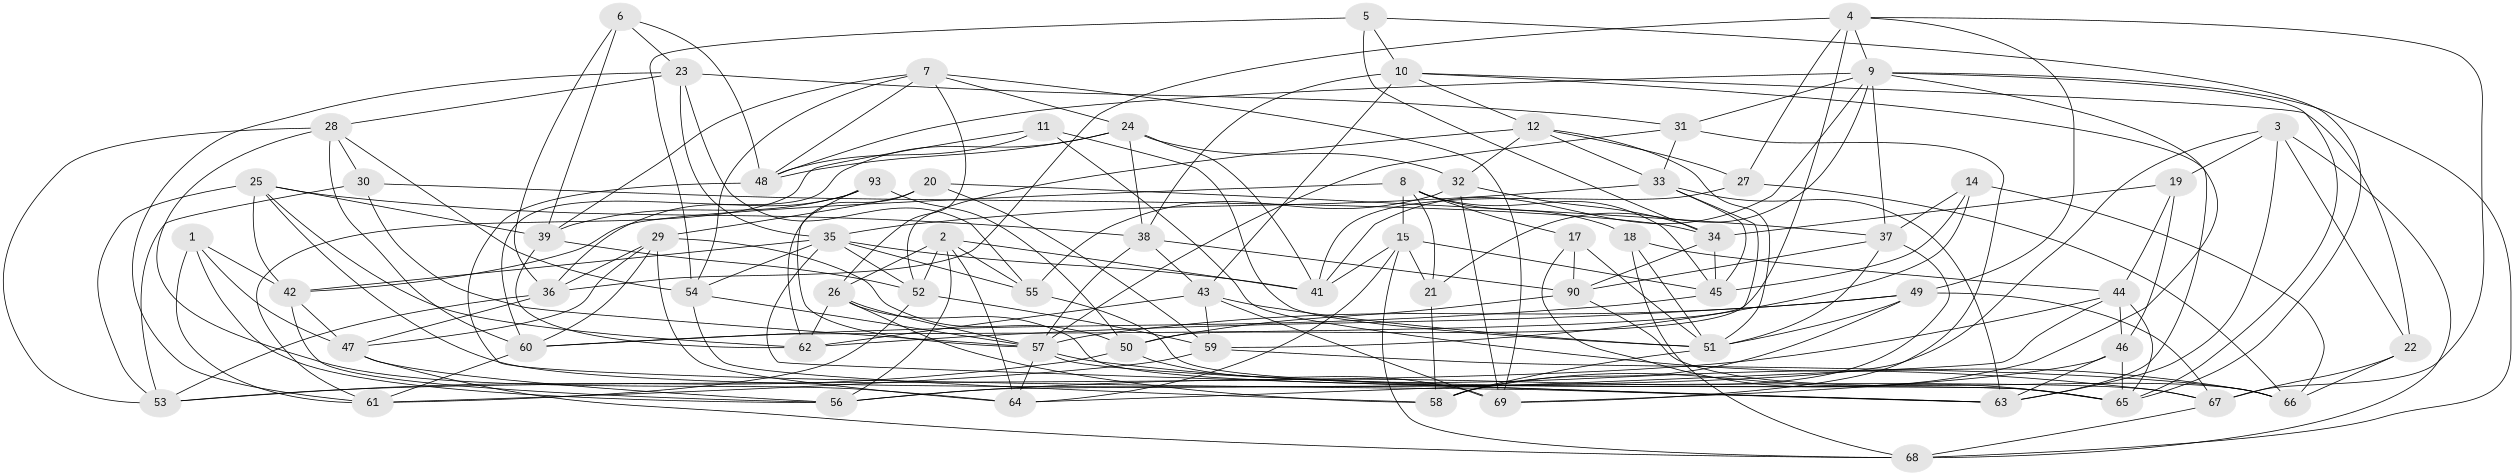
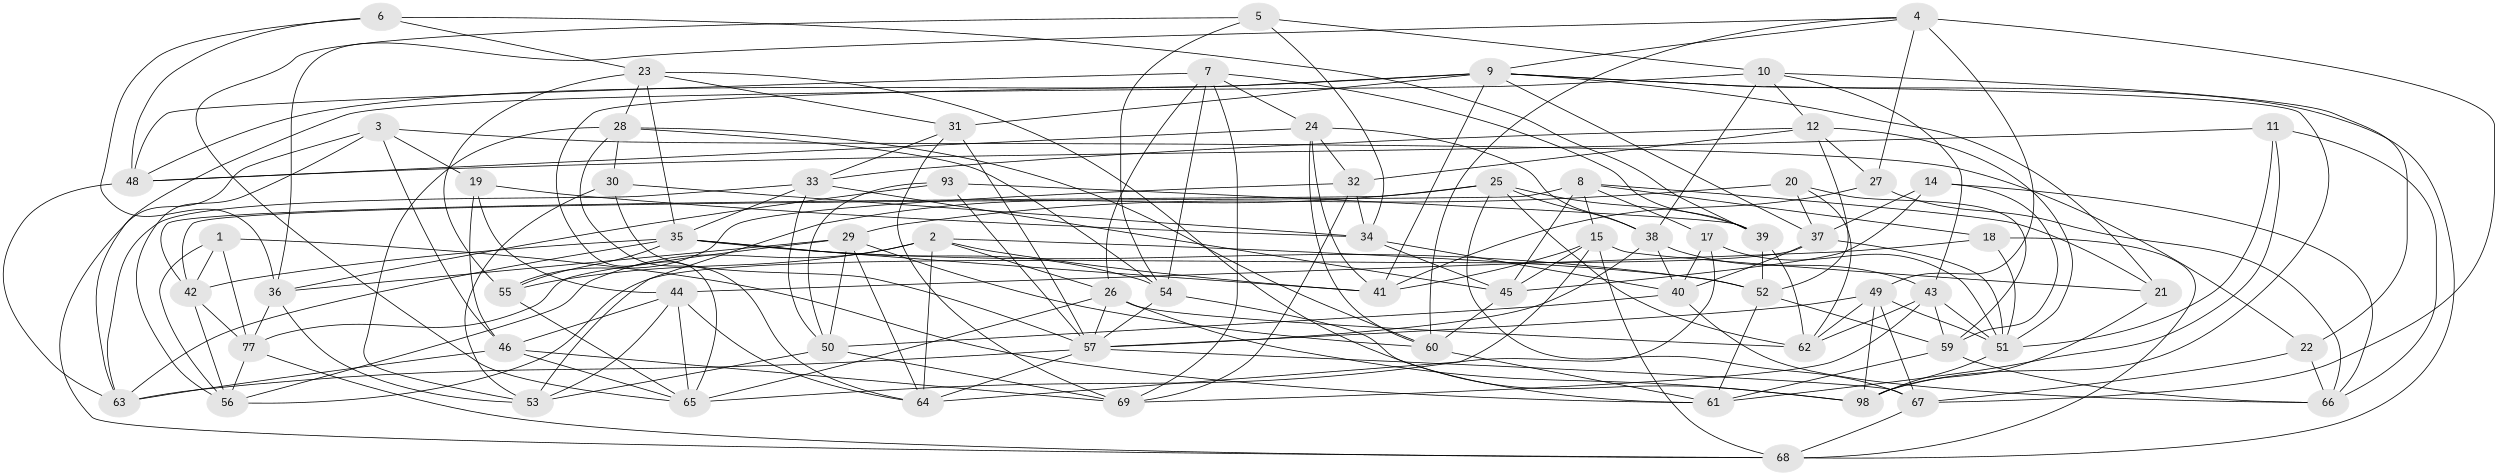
(1573, 293) -> (1678, 293)
(2215, 334) -> (431, 243)
(348, 348) -> (249, 348)
(1436, 403) -> (1863, 403)
